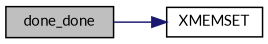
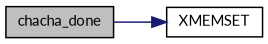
(60, 22) -> (60, 22)
